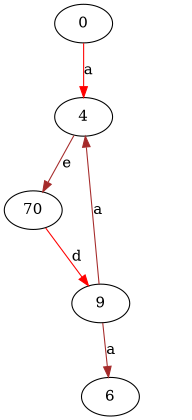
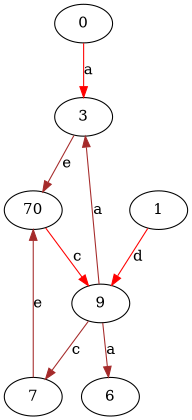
(84, 117) -> (84, 117)
none -> (159, 210)
(77, 257) -> (77, 257)
none -> (33, 397)
